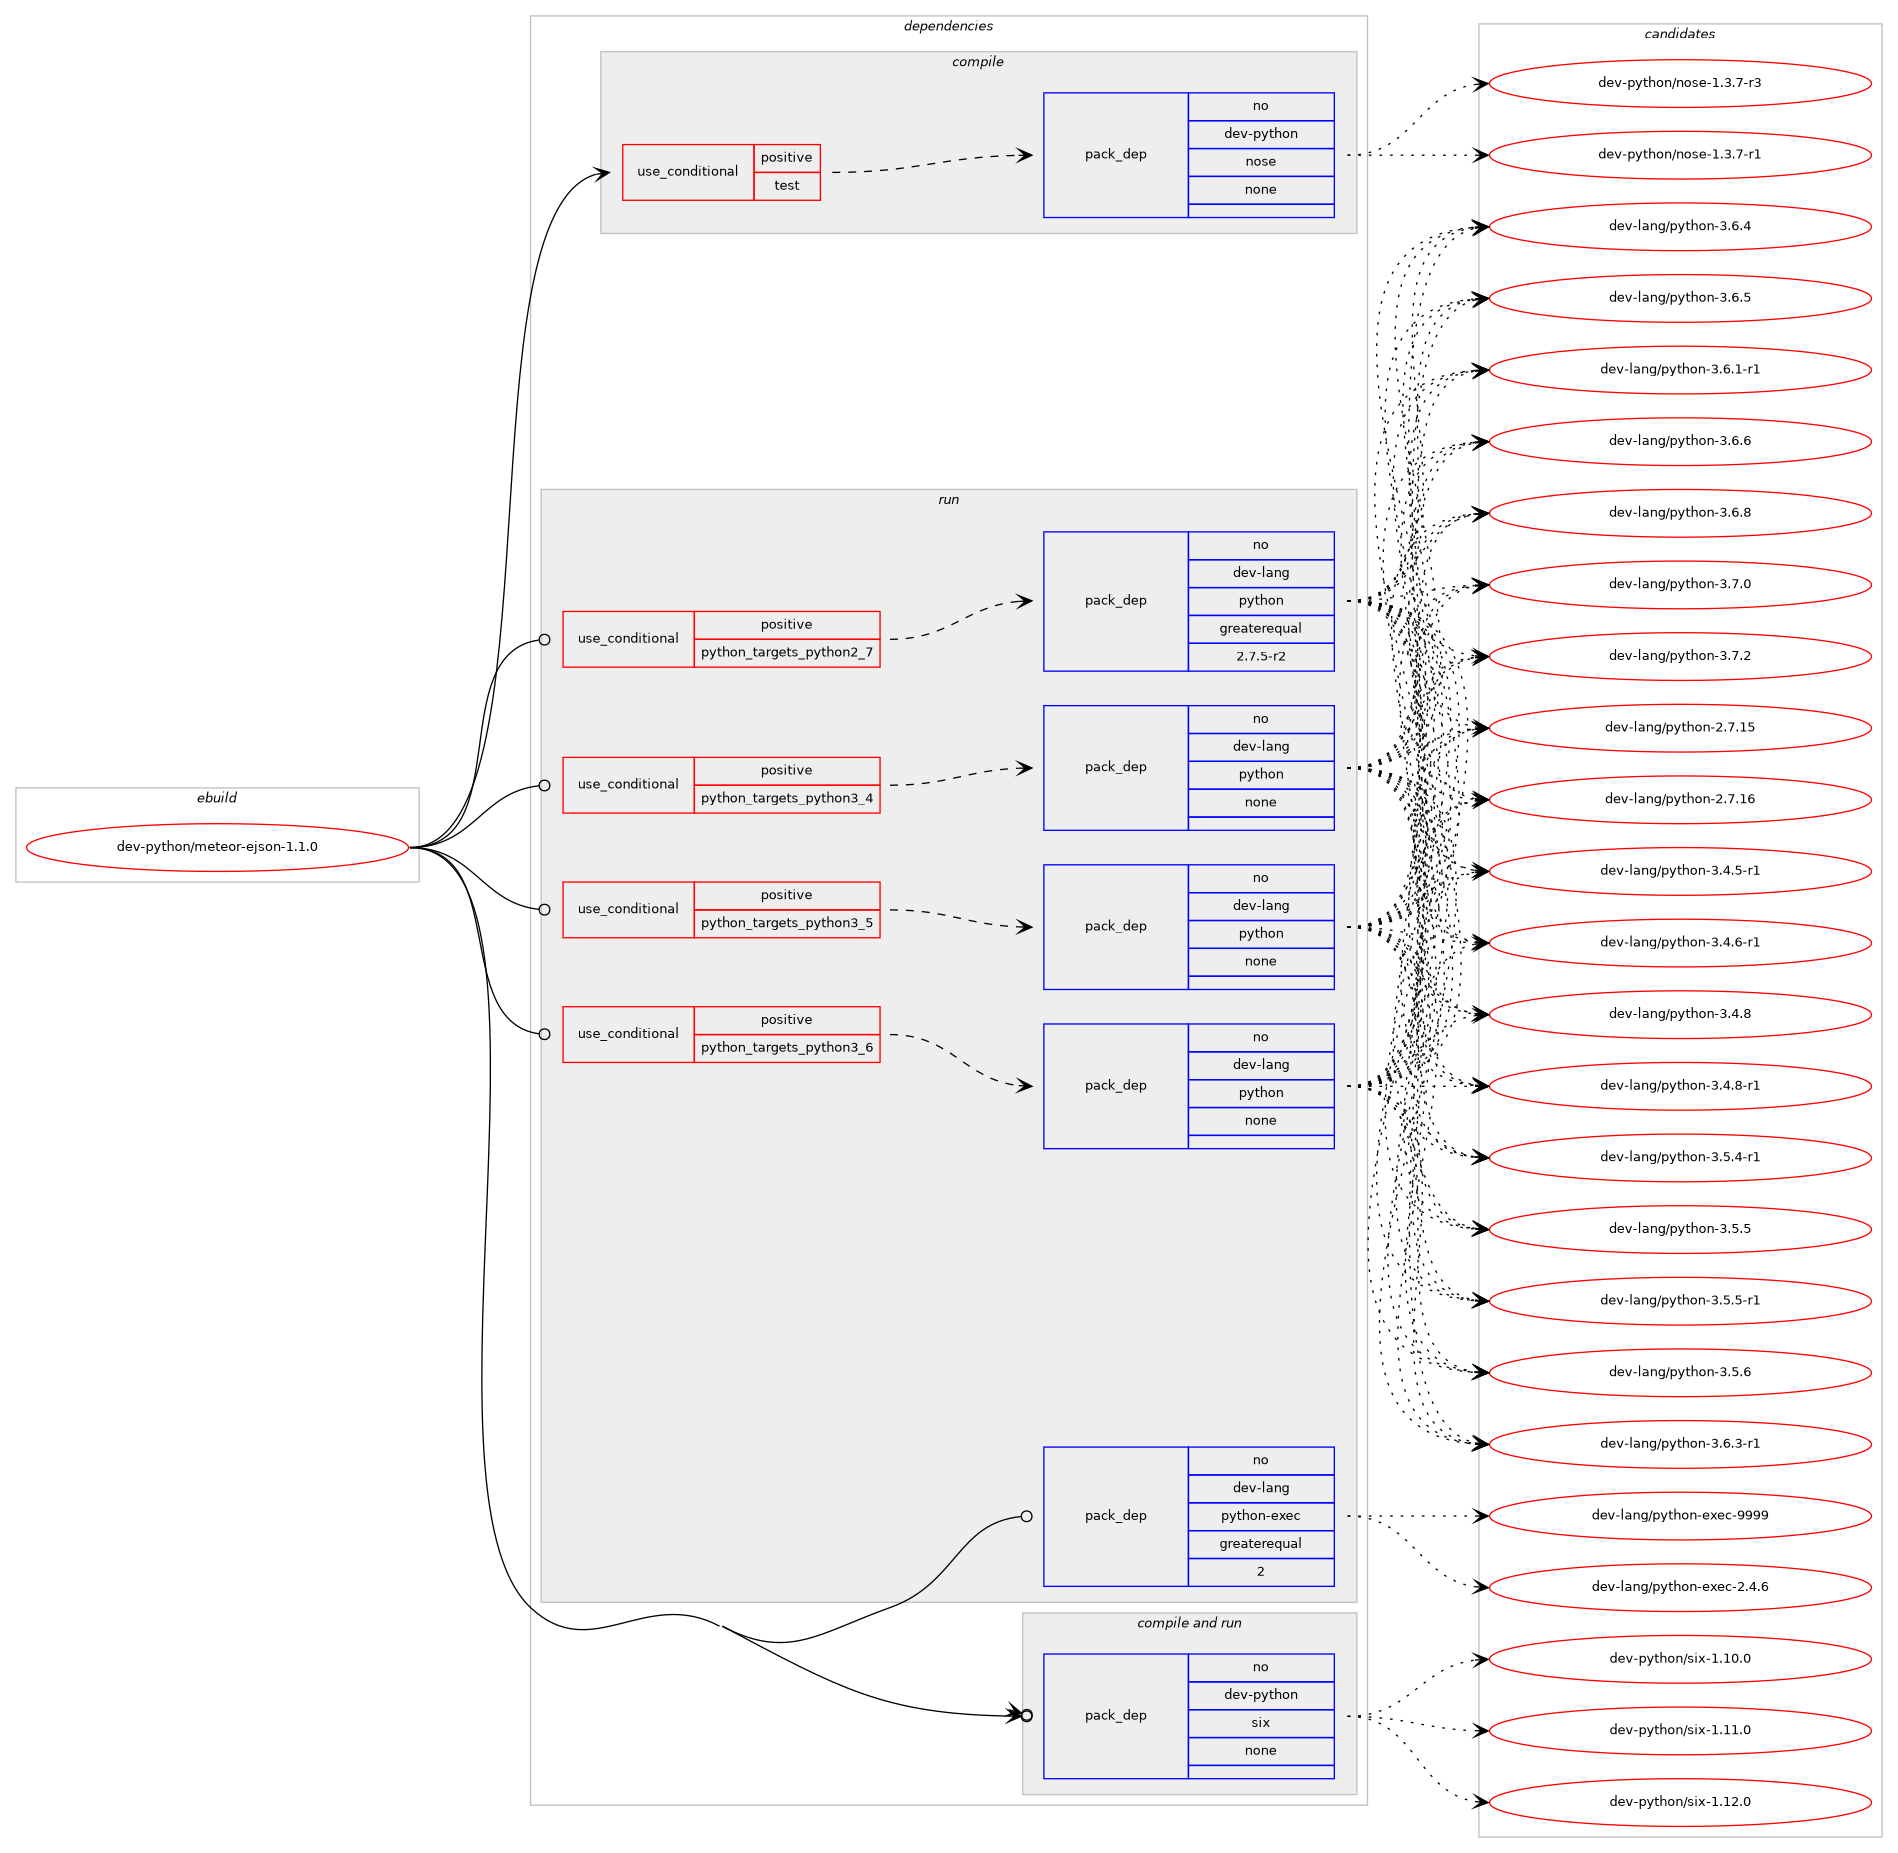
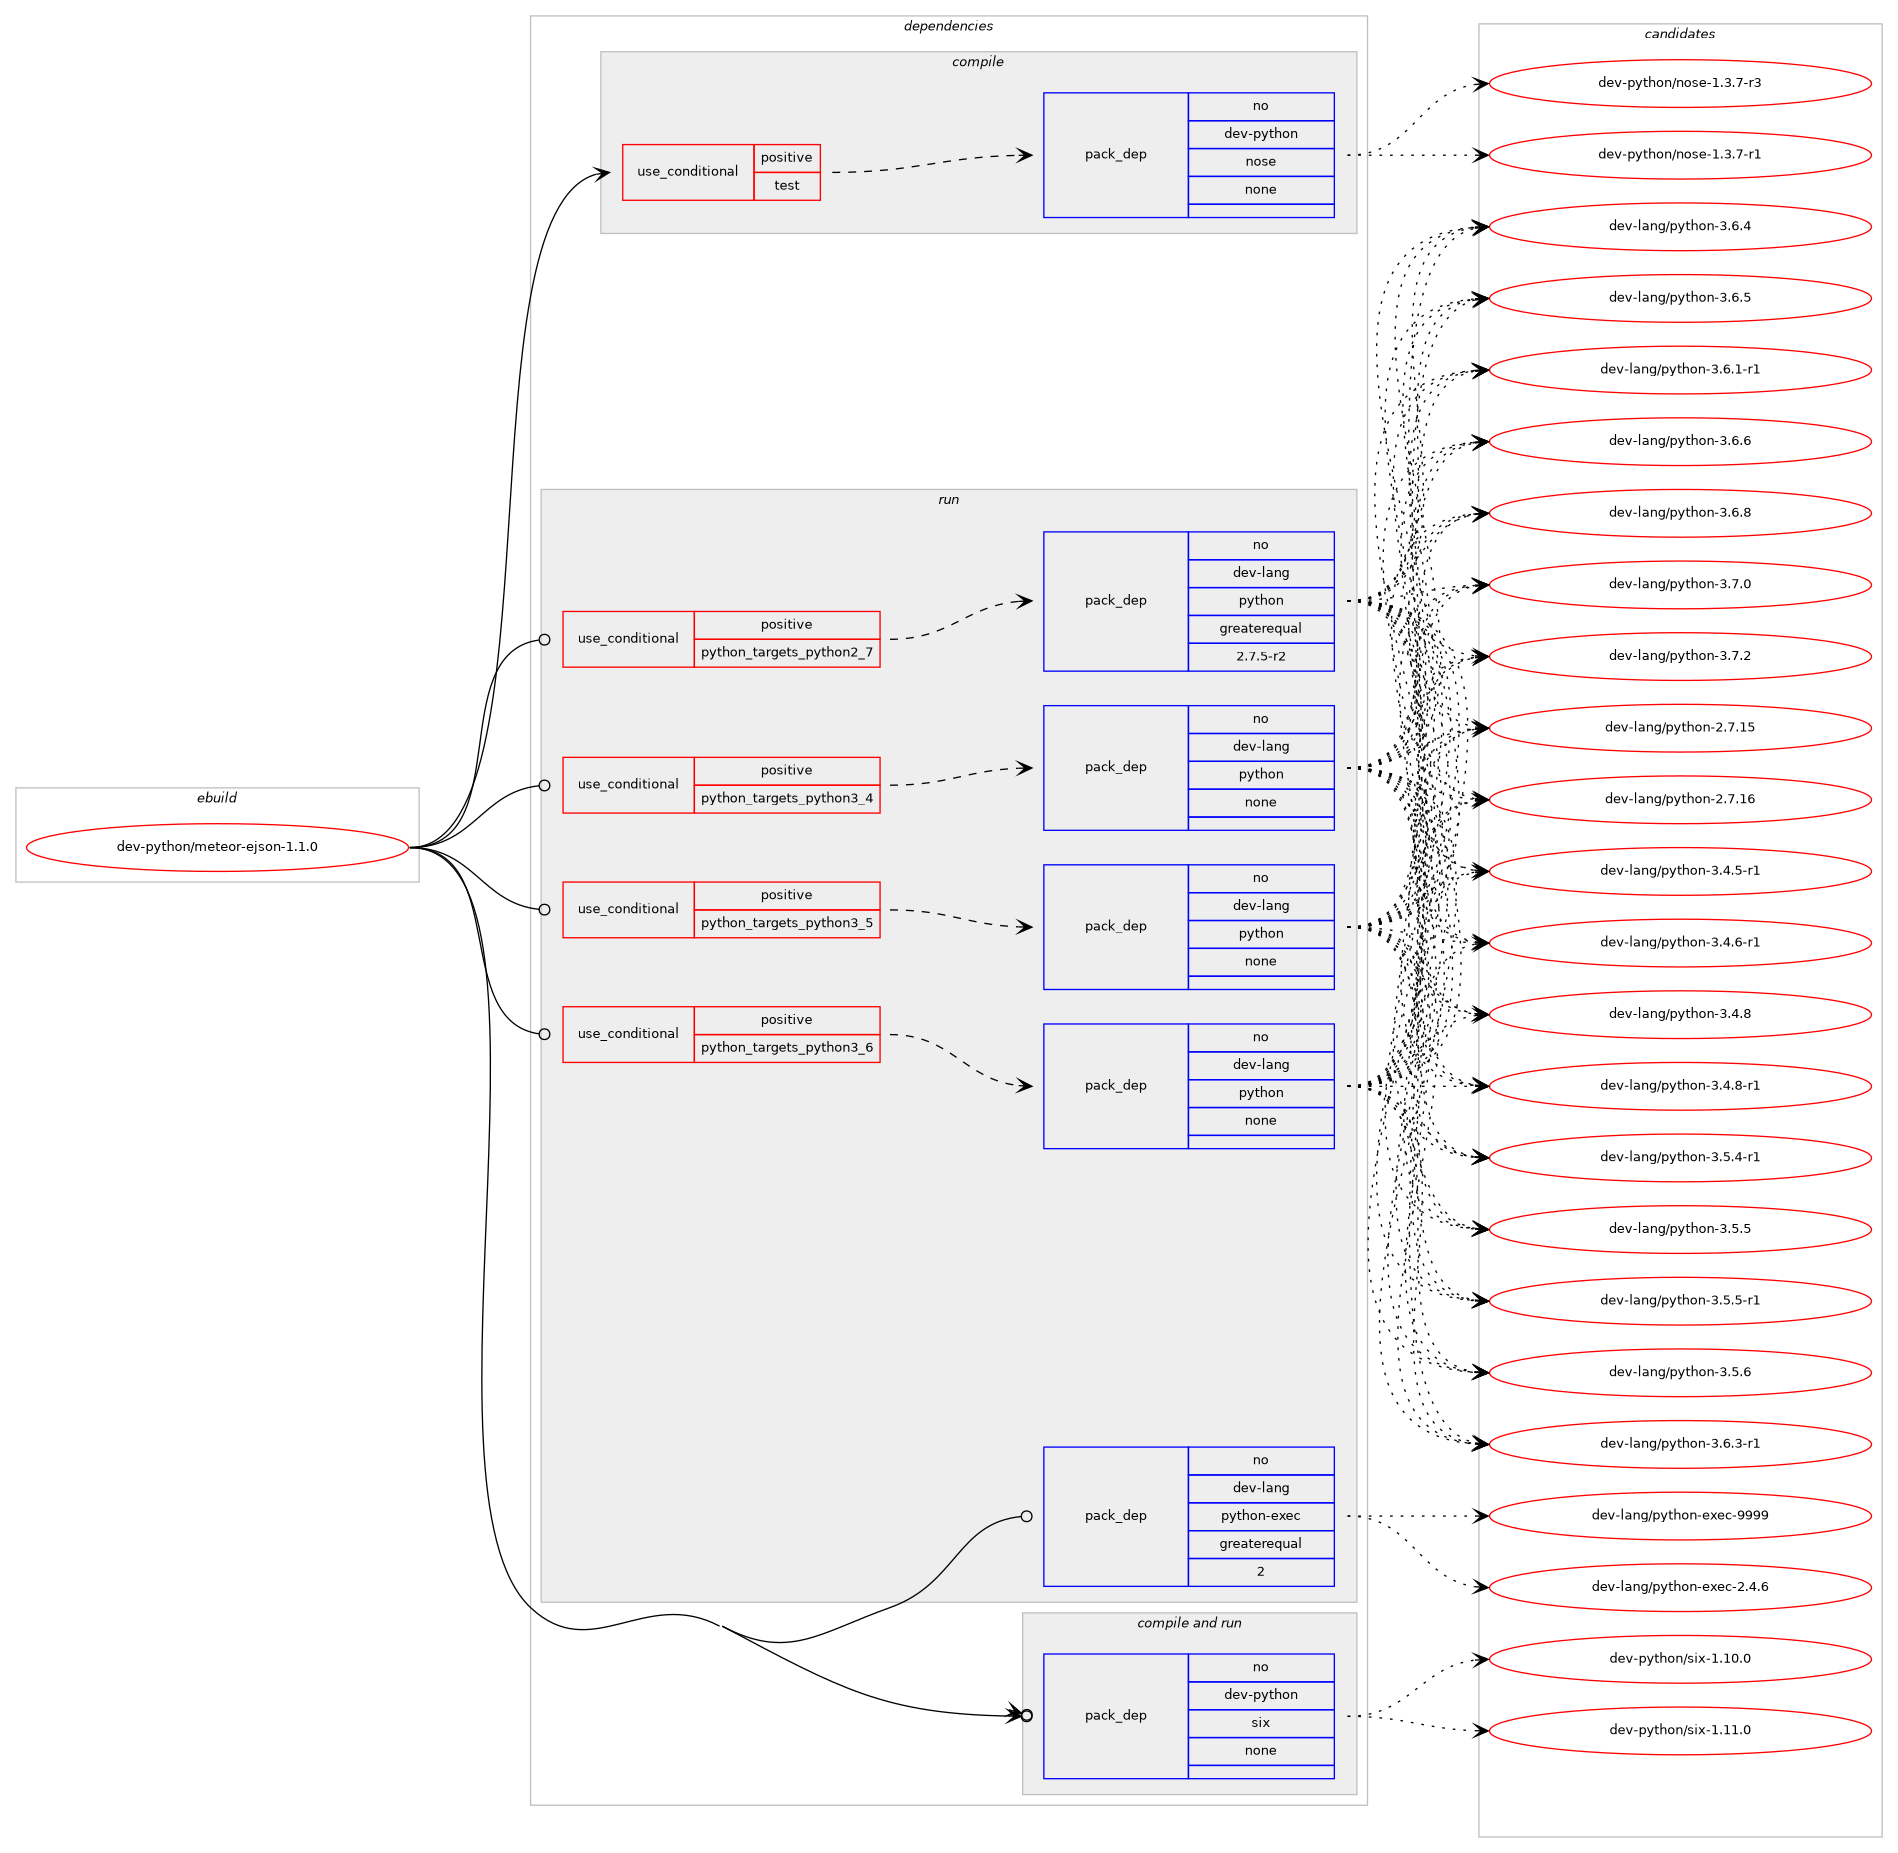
(1681, 1803) -> none
